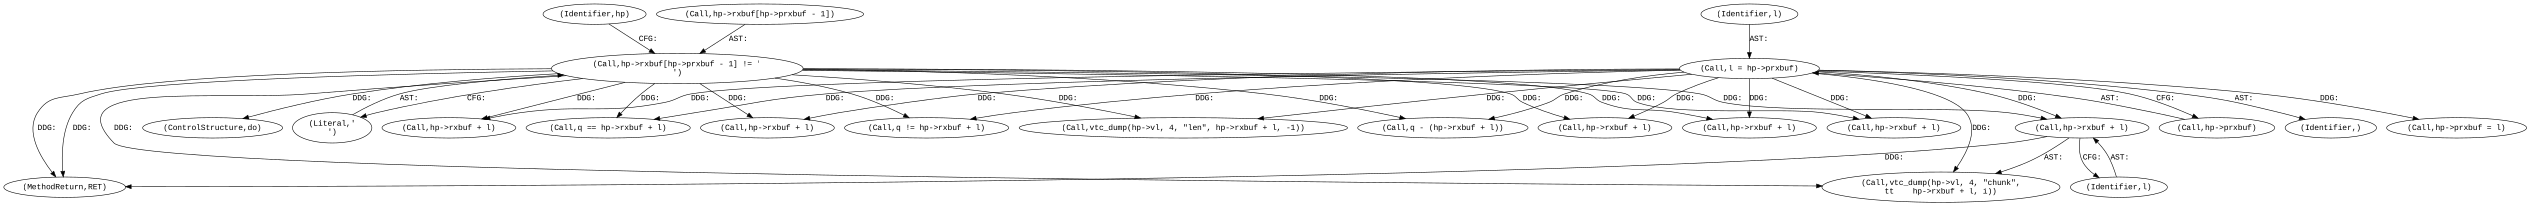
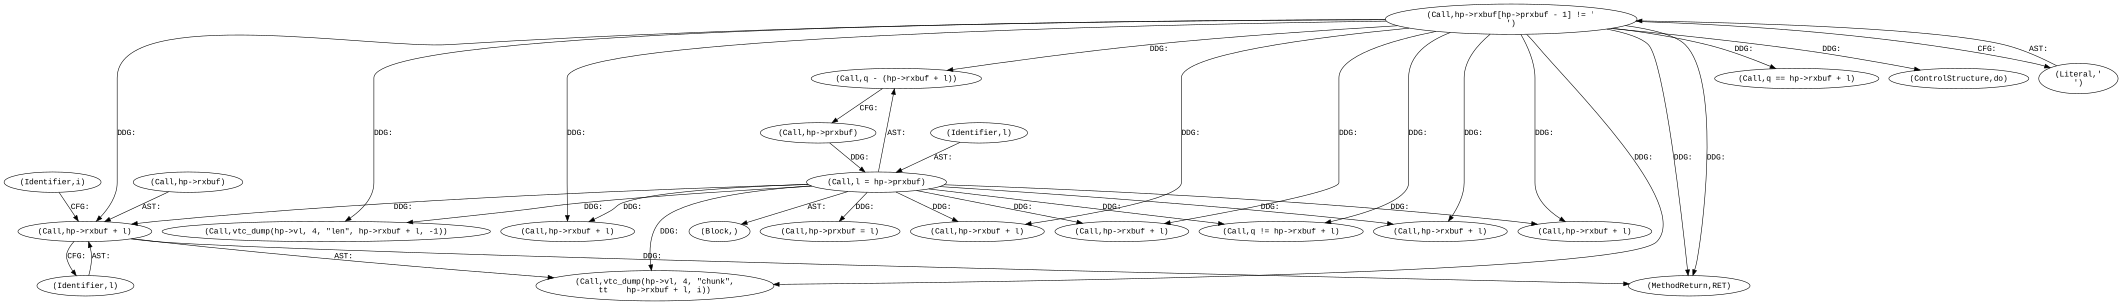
(595, 14) -> none
(760, 14) -> none
(1067, 82) -> none
(2092, 88) -> (860, 104)
(1577, 98) -> (899, 133)
(2113, 98) -> (862, 158)
(2331, 128) -> (720, 231)
none -> (53, 182)
none -> (188, 182)
